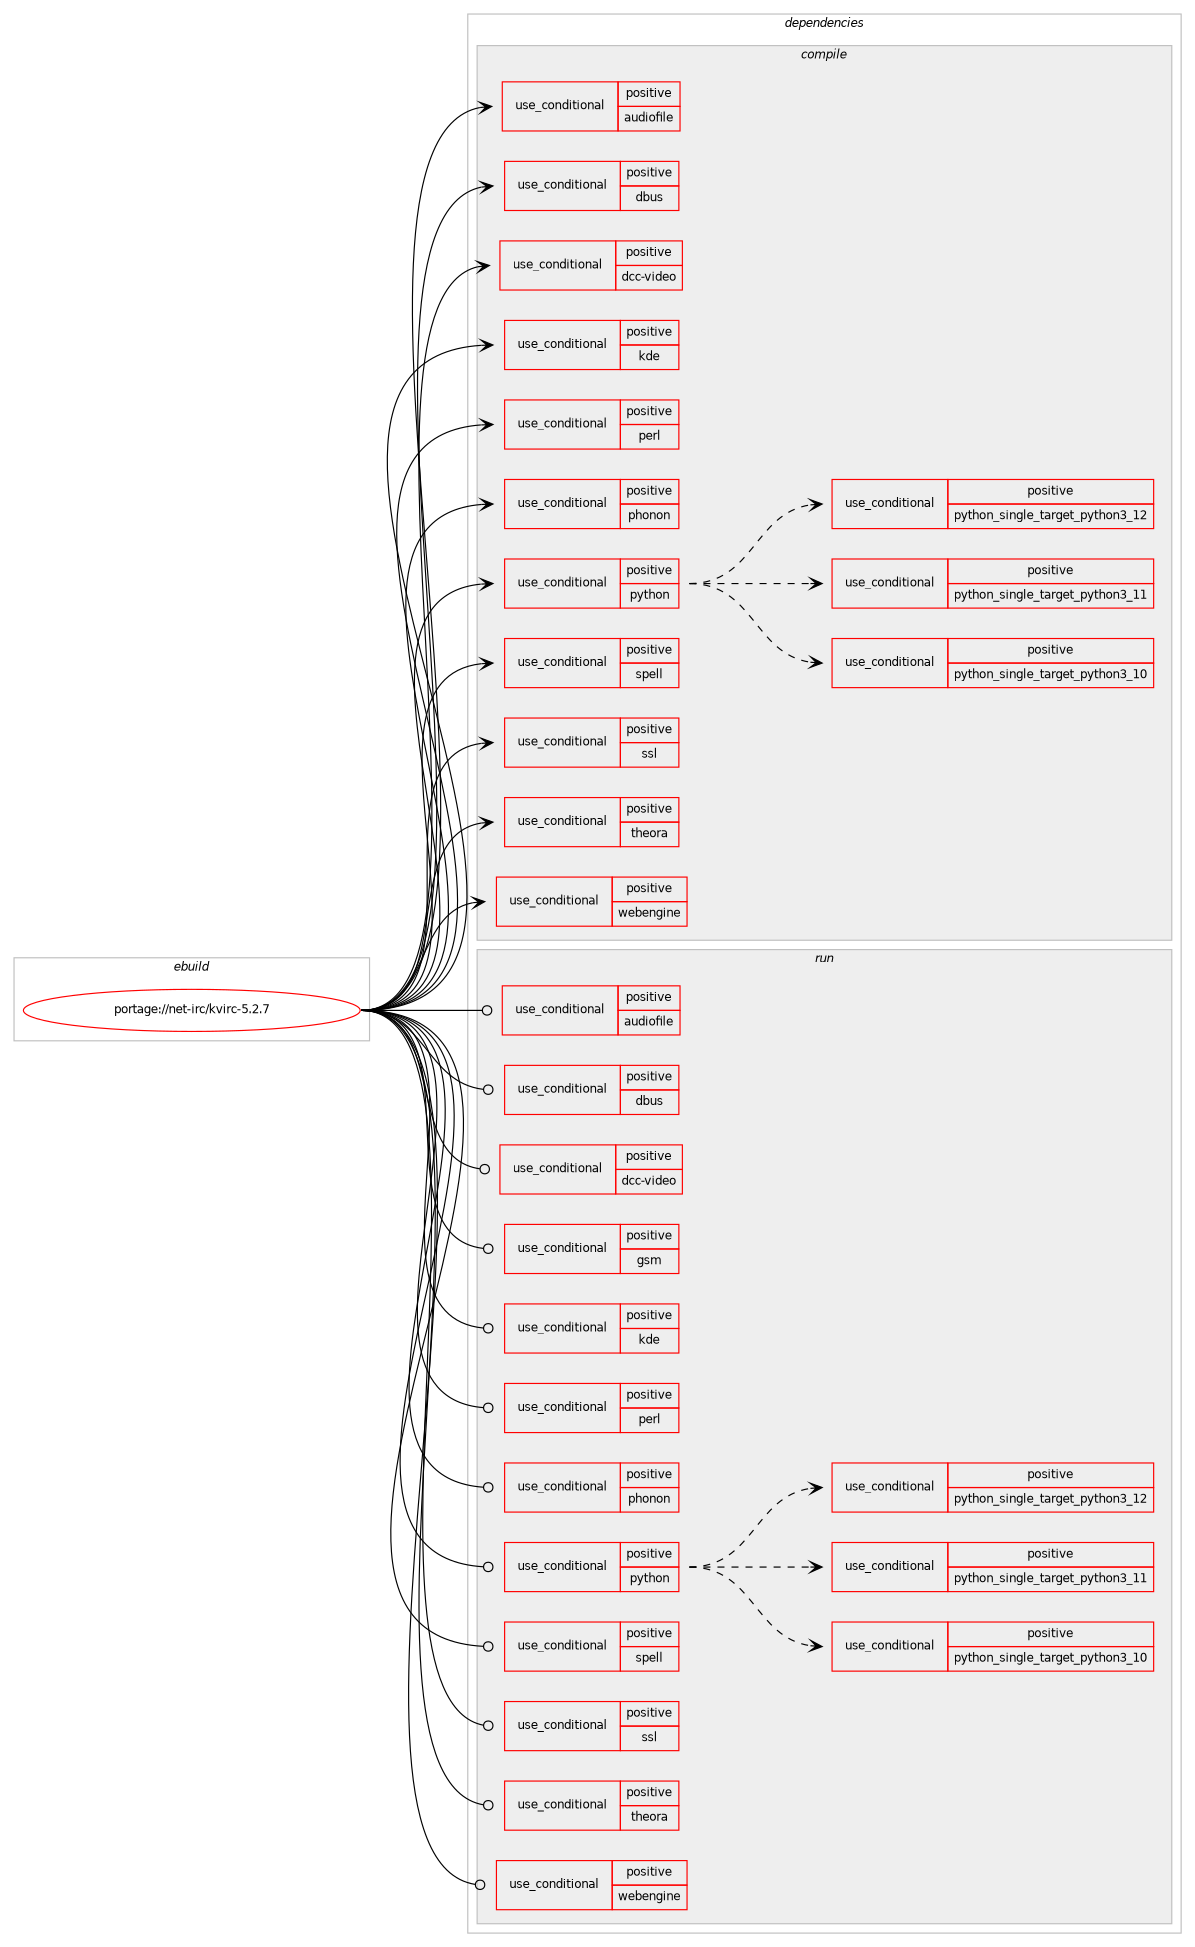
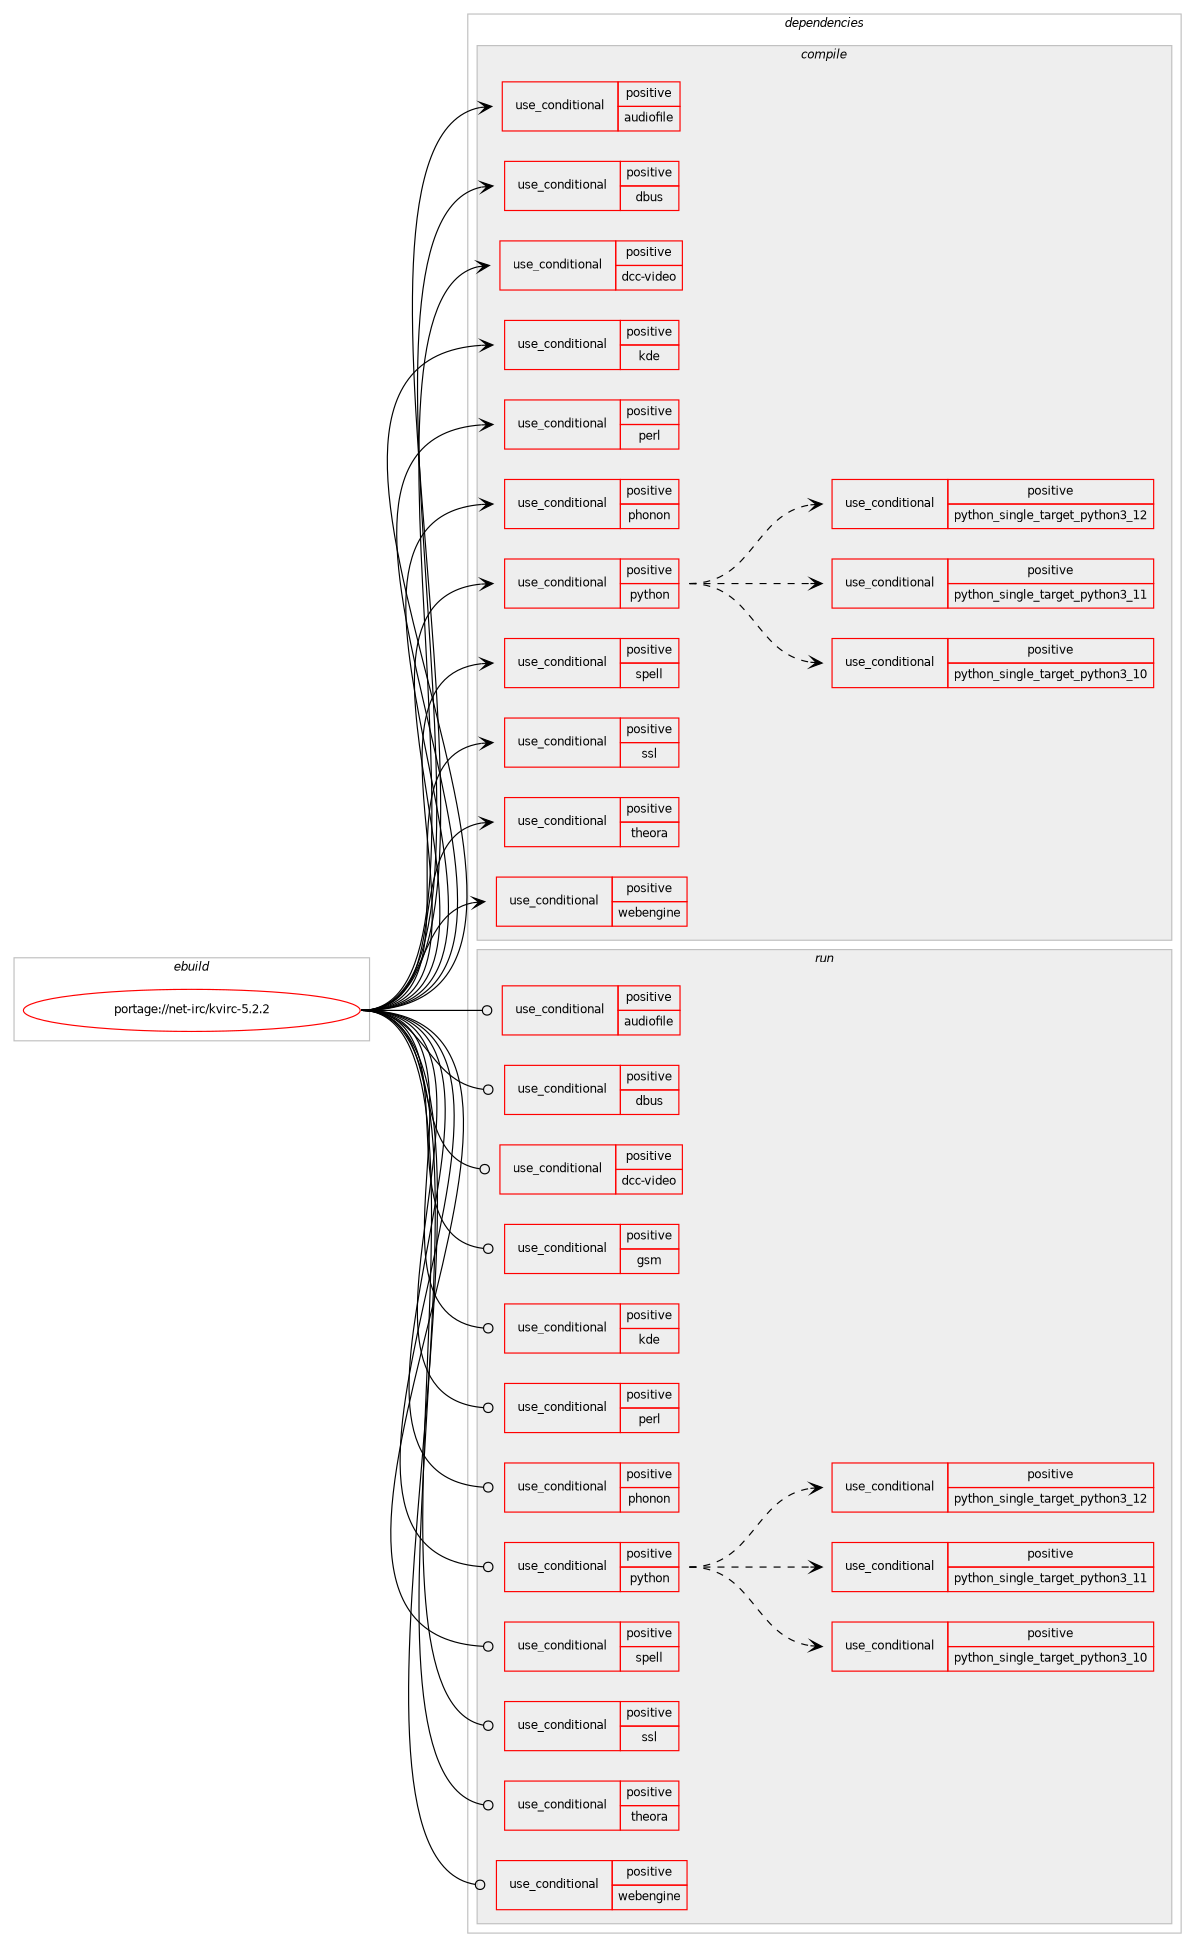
(192, 1010) -> (192, 1010)
